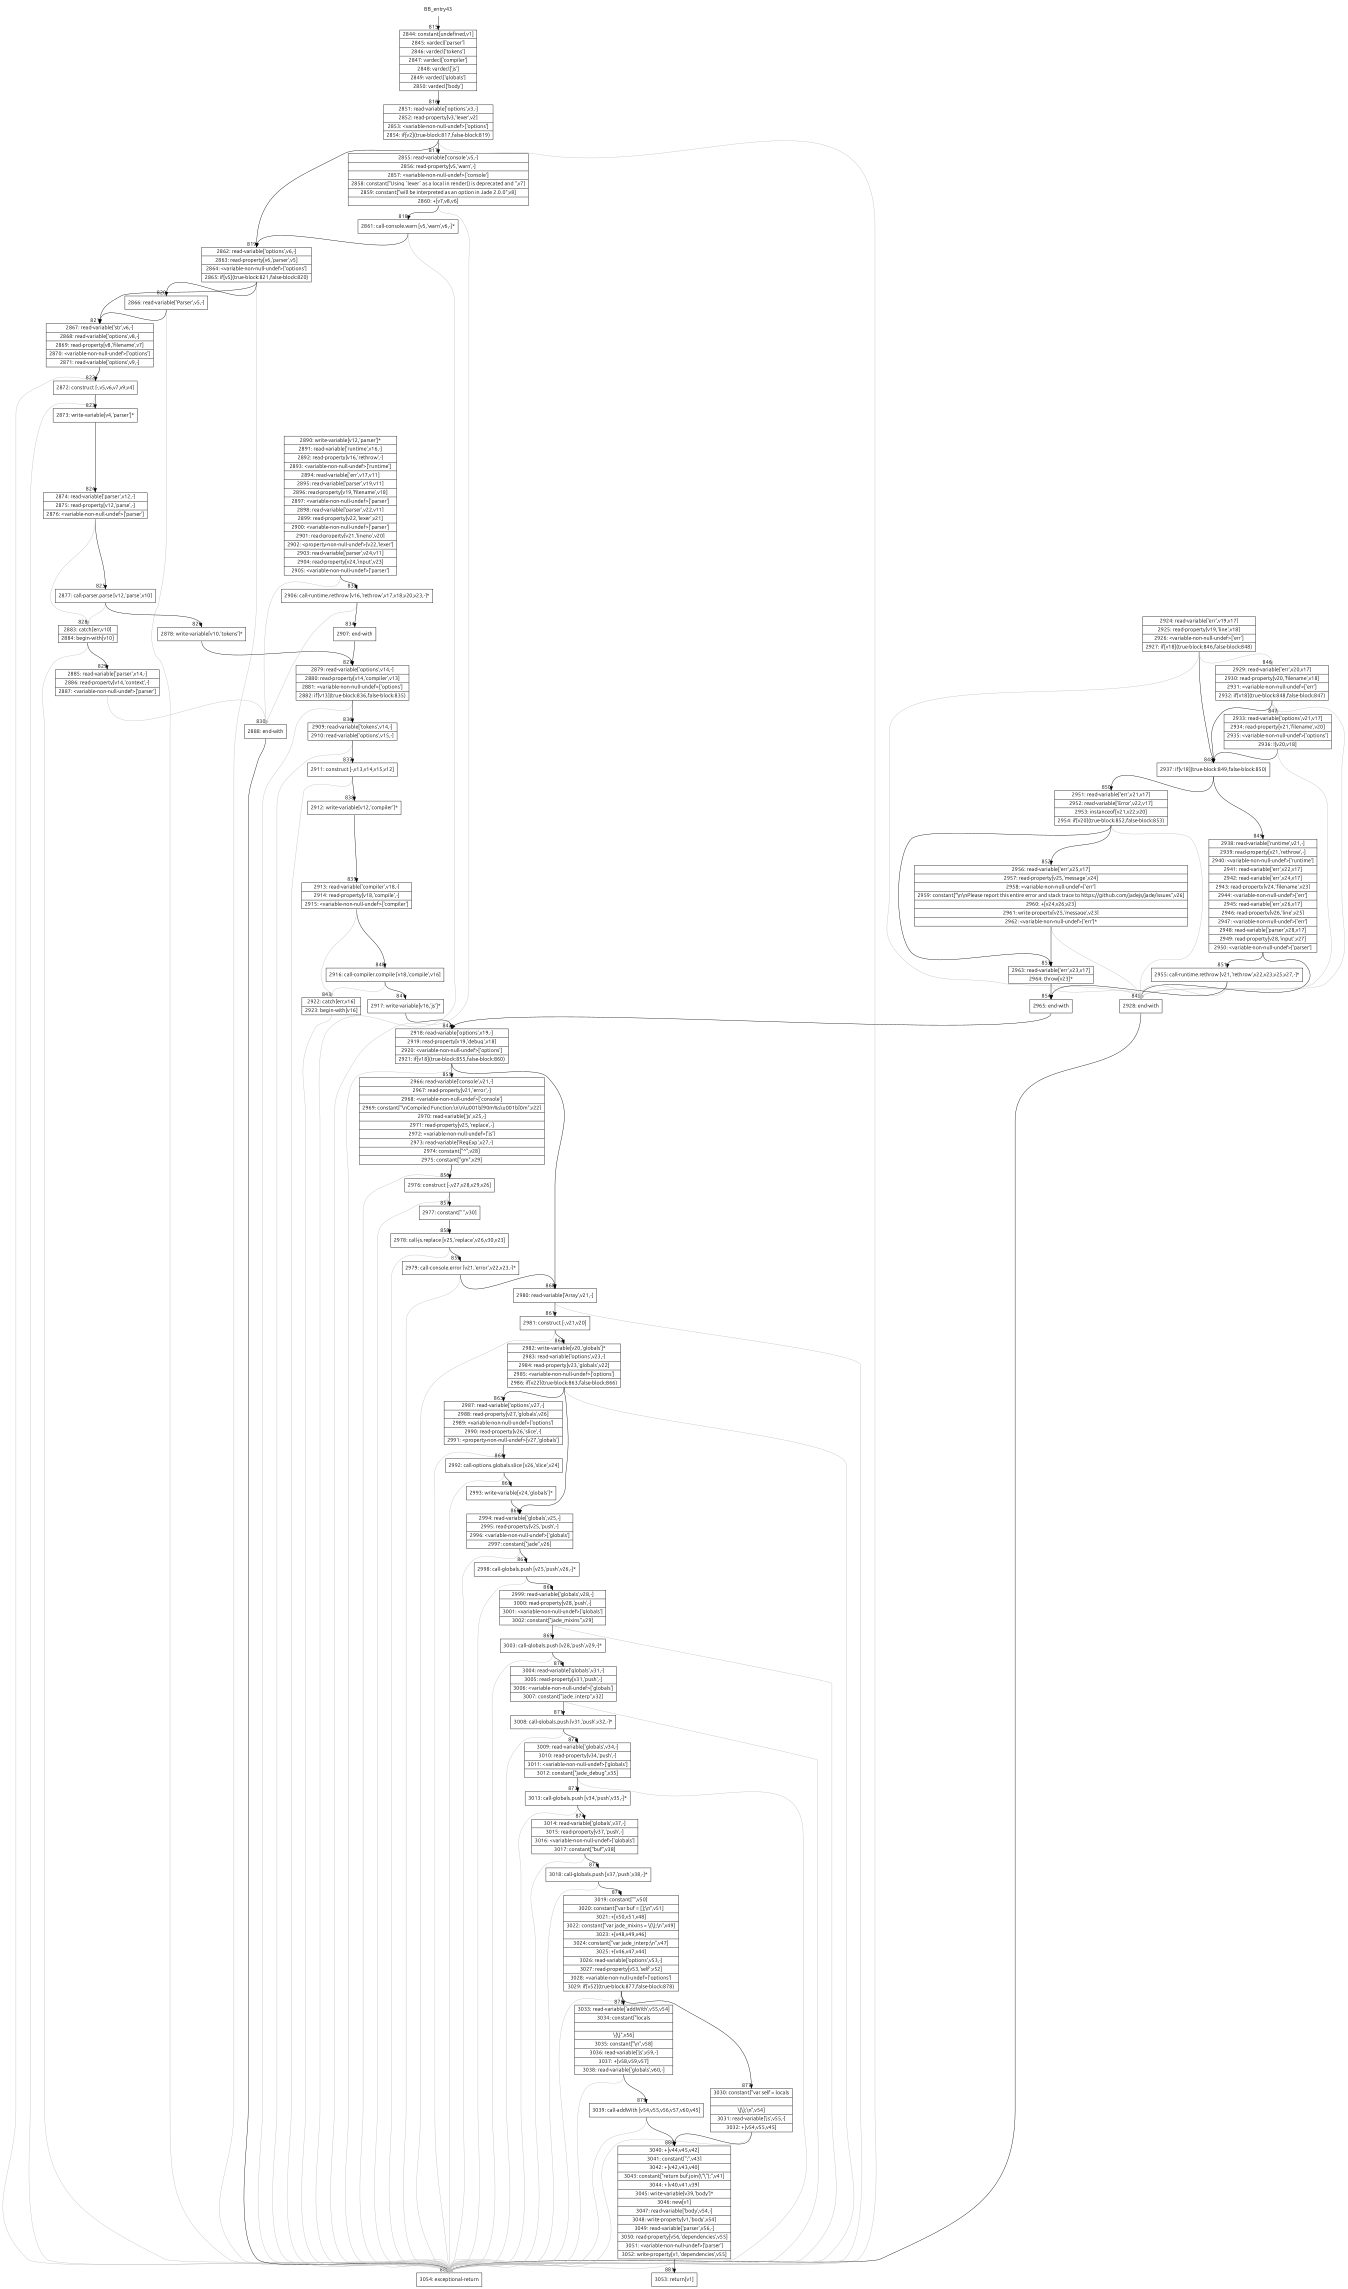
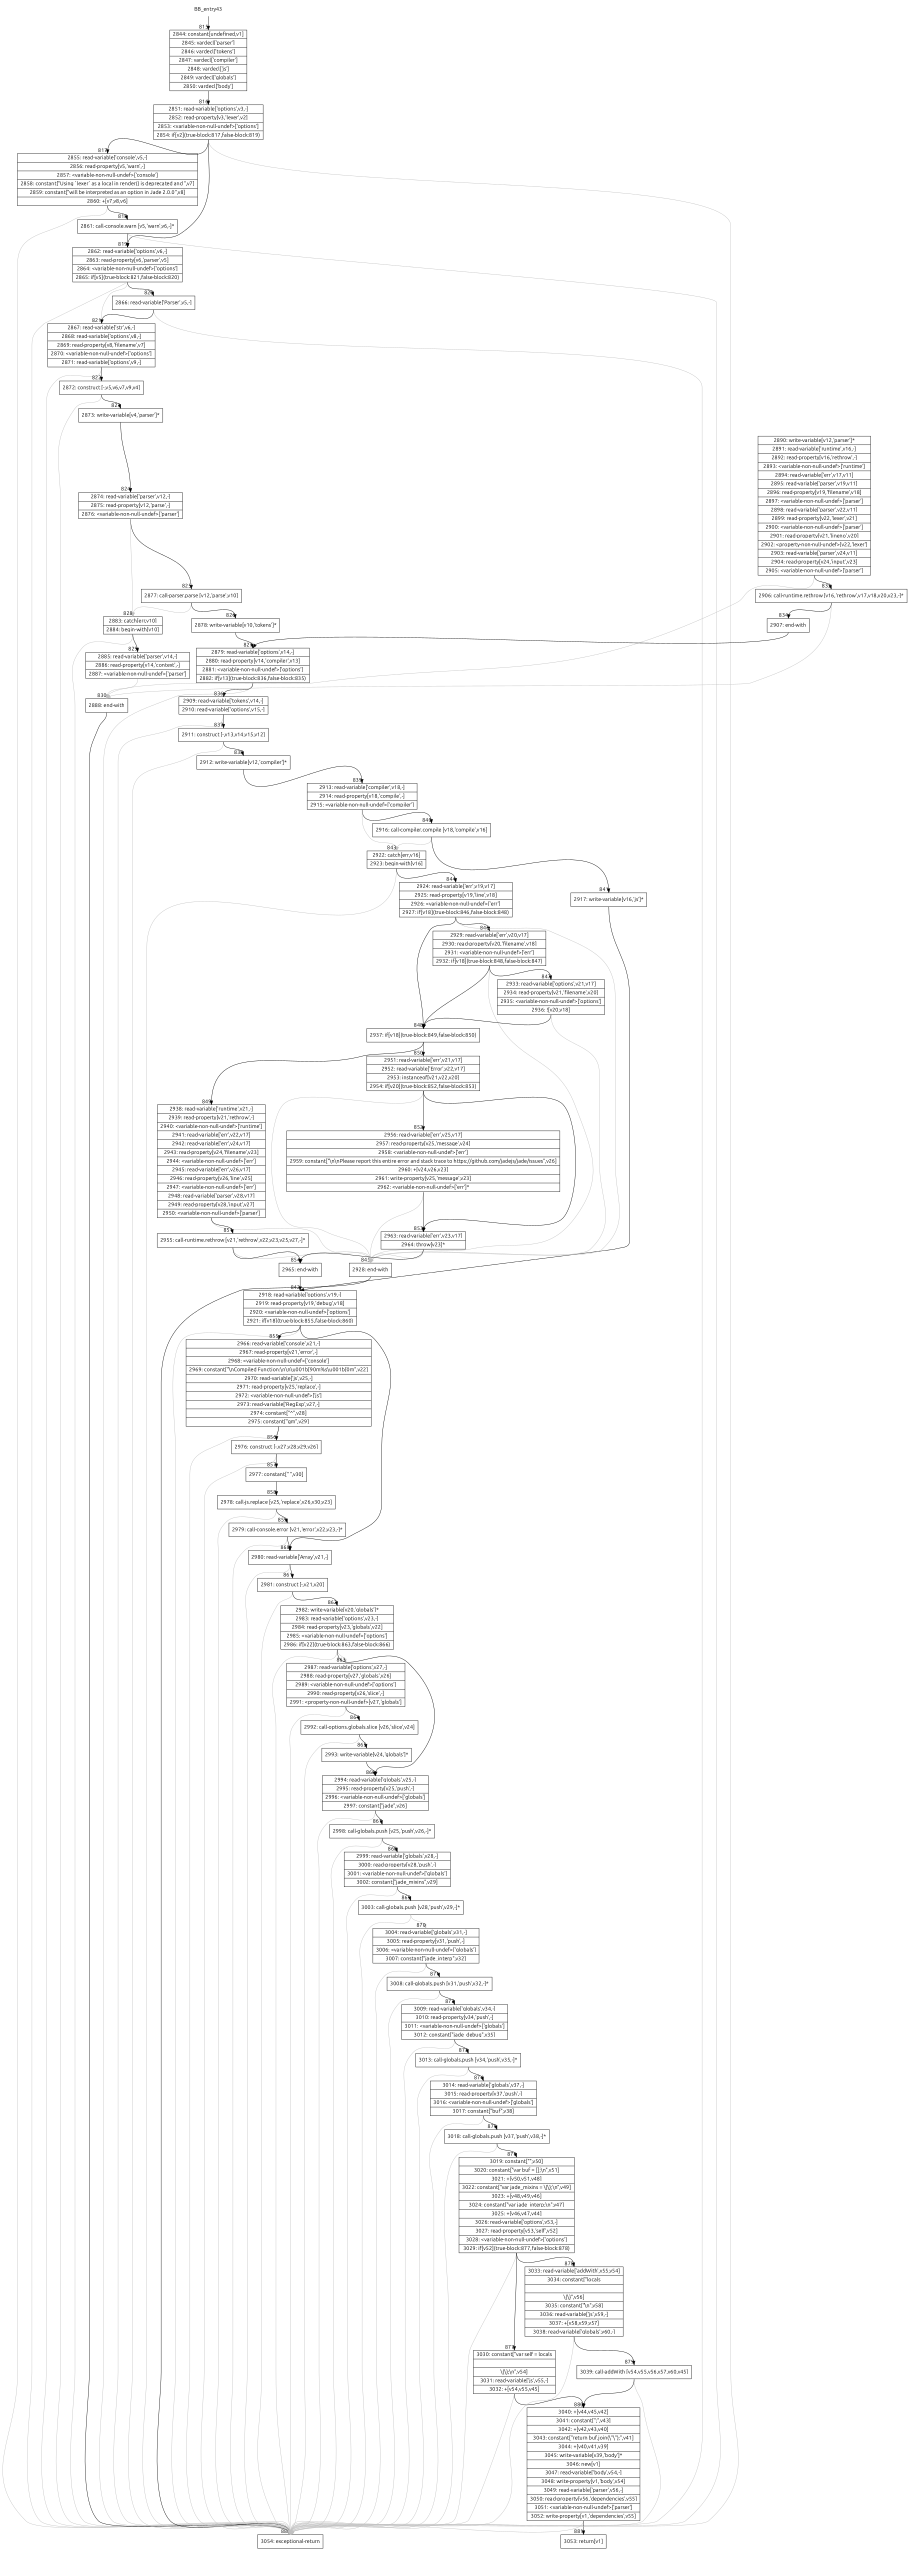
(173, 292) -> (109, 296)
(1234, 659) -> (471, 924)
(1274, 706) -> (518, 973)
none -> (424, 876)
(1258, 992) -> (290, 1228)
(536, 1395) -> (341, 1656)
(556, 1659) -> (417, 1921)
